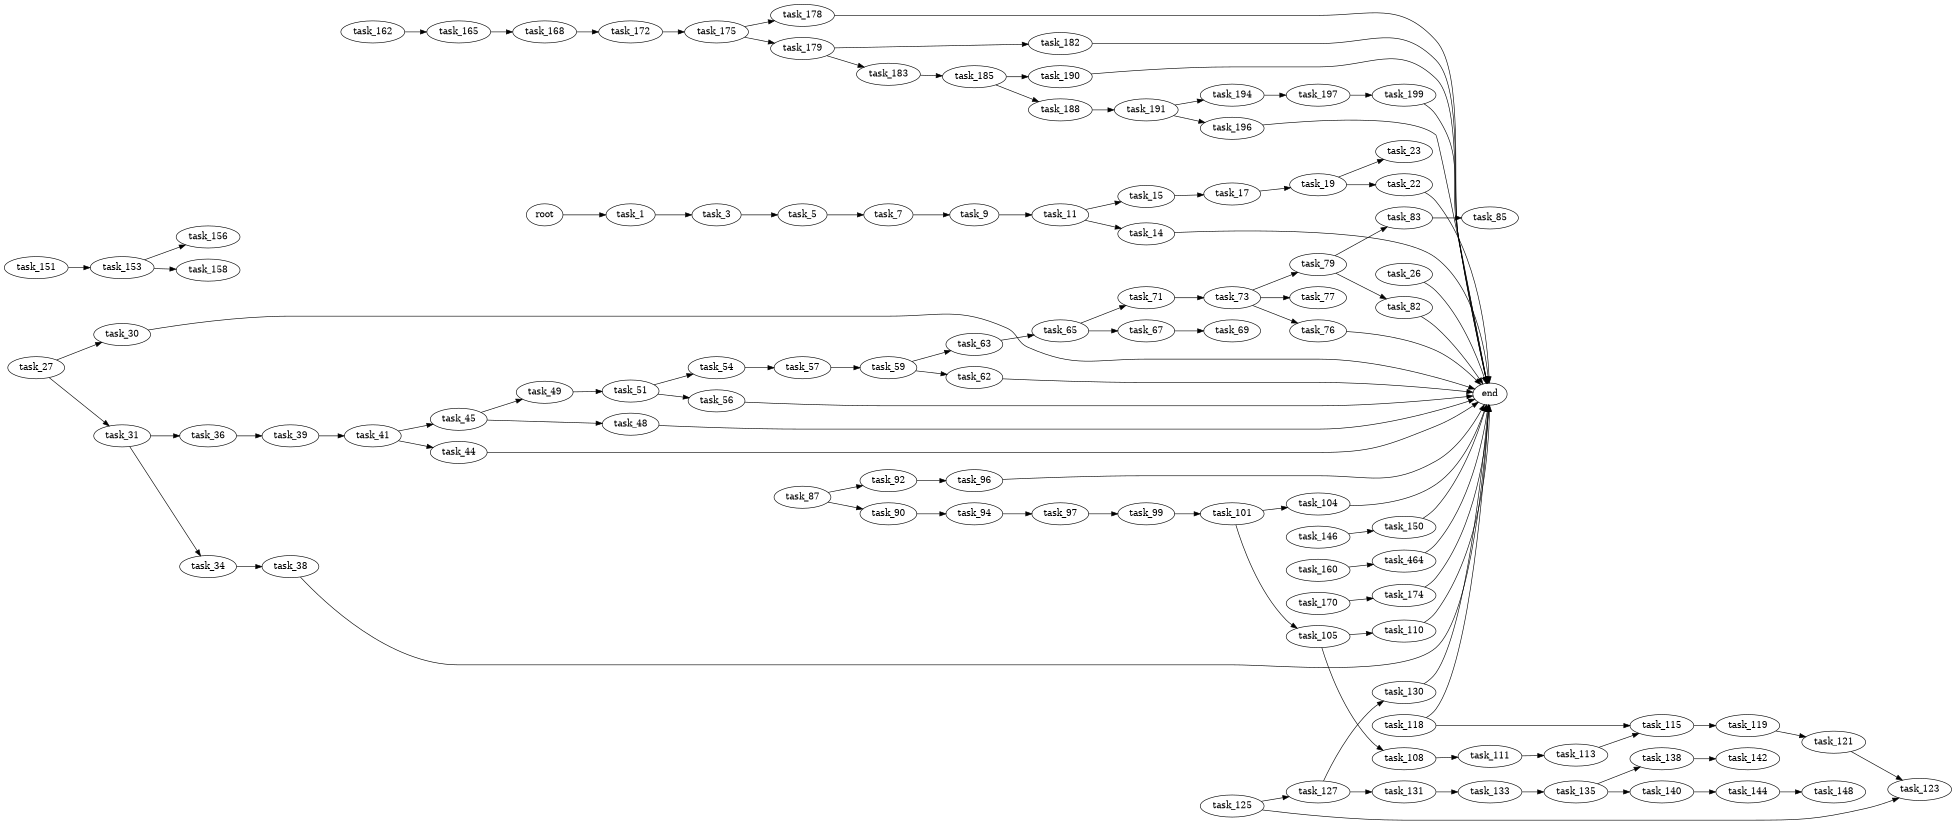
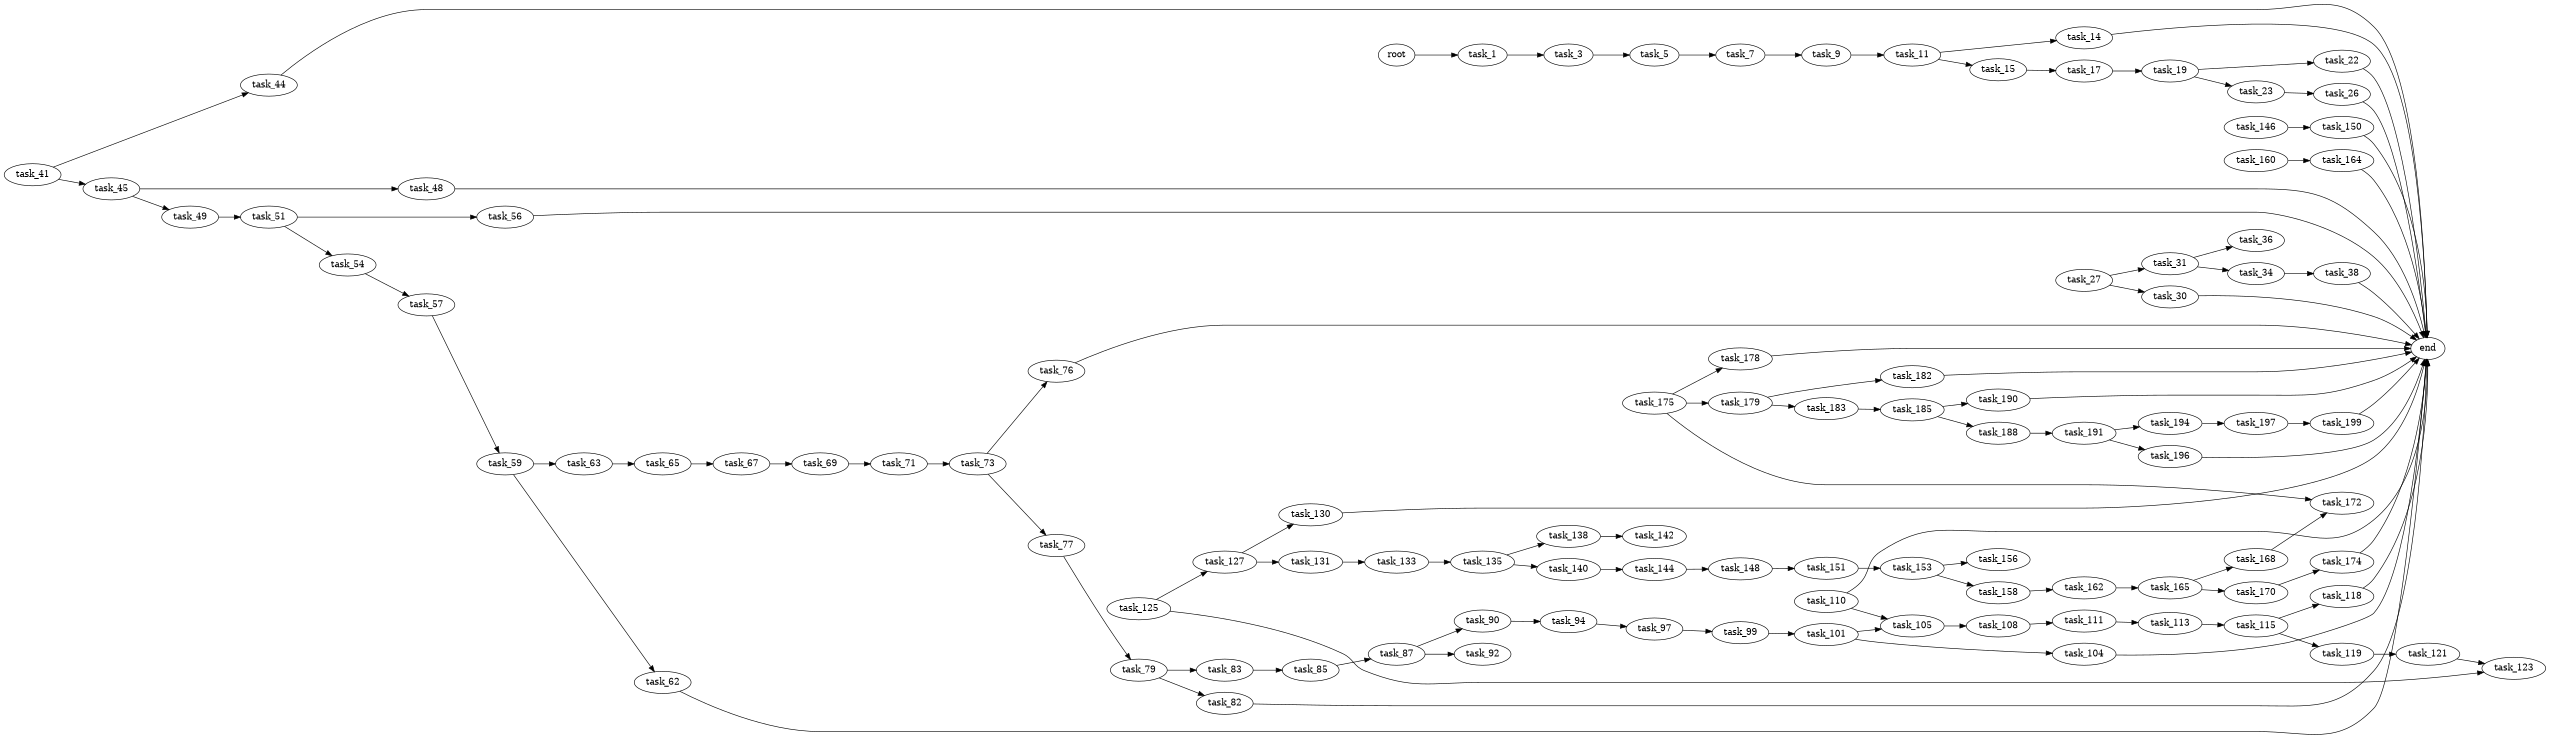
(670, 32) -> (1977, 485)
none -> (2296, 93)
(1272, 282) -> (1094, 606)
(1100, 315) -> (856, 464)
(290, 436) -> none
(974, 481) -> none
(1404, 561) -> (2342, 161)
none -> (1780, 569)
none -> (2210, 590)
none -> (2038, 591)
(1358, 634) -> (1866, 613)
none -> (1349, 663)
(1530, 726) -> (2296, 612)
